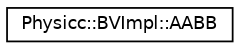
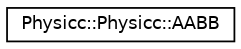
(120, 25) -> (121, 25)
